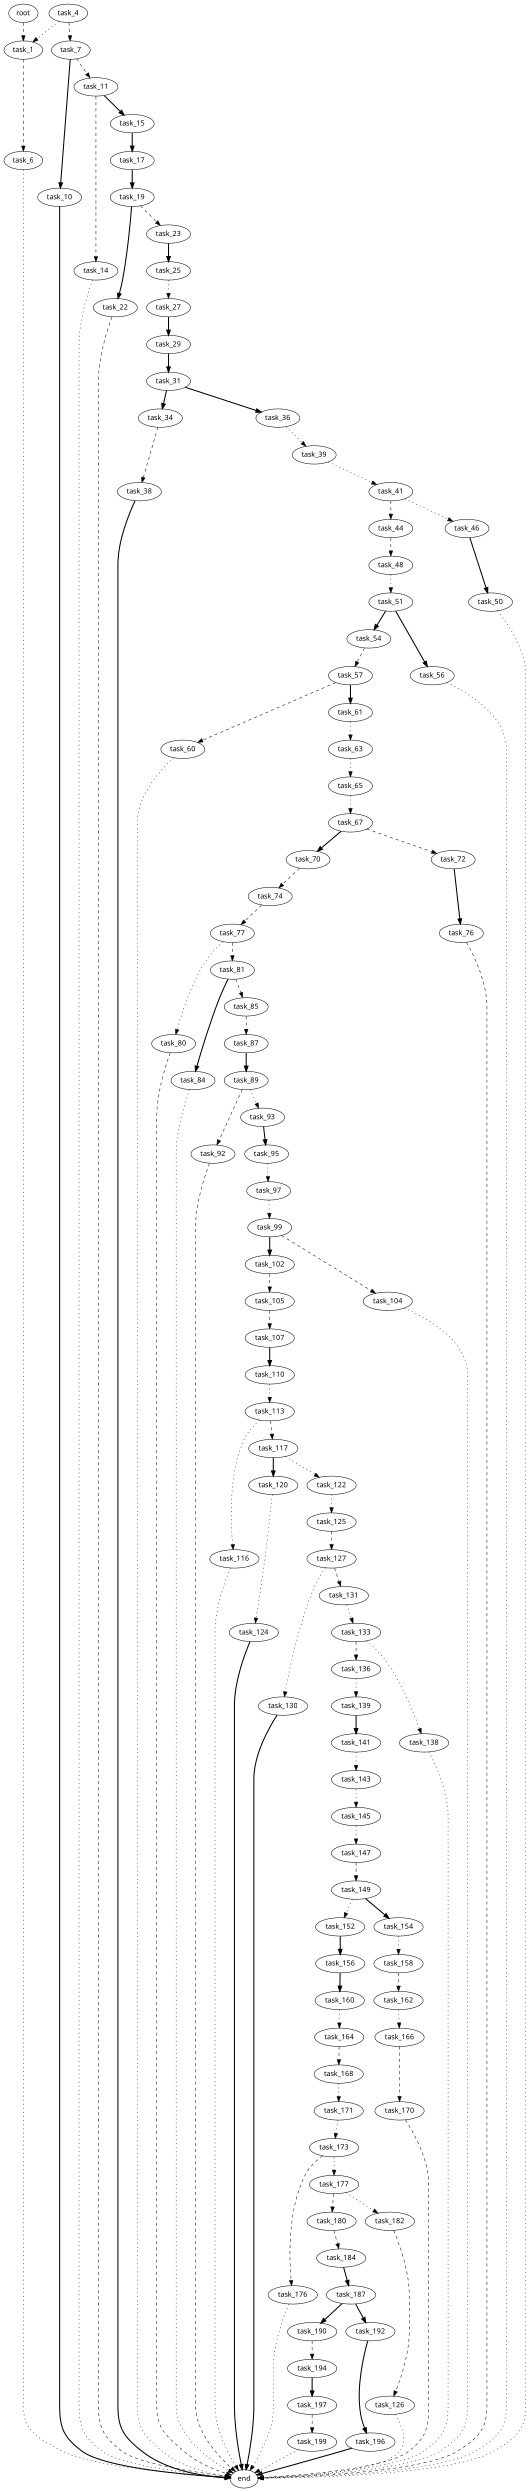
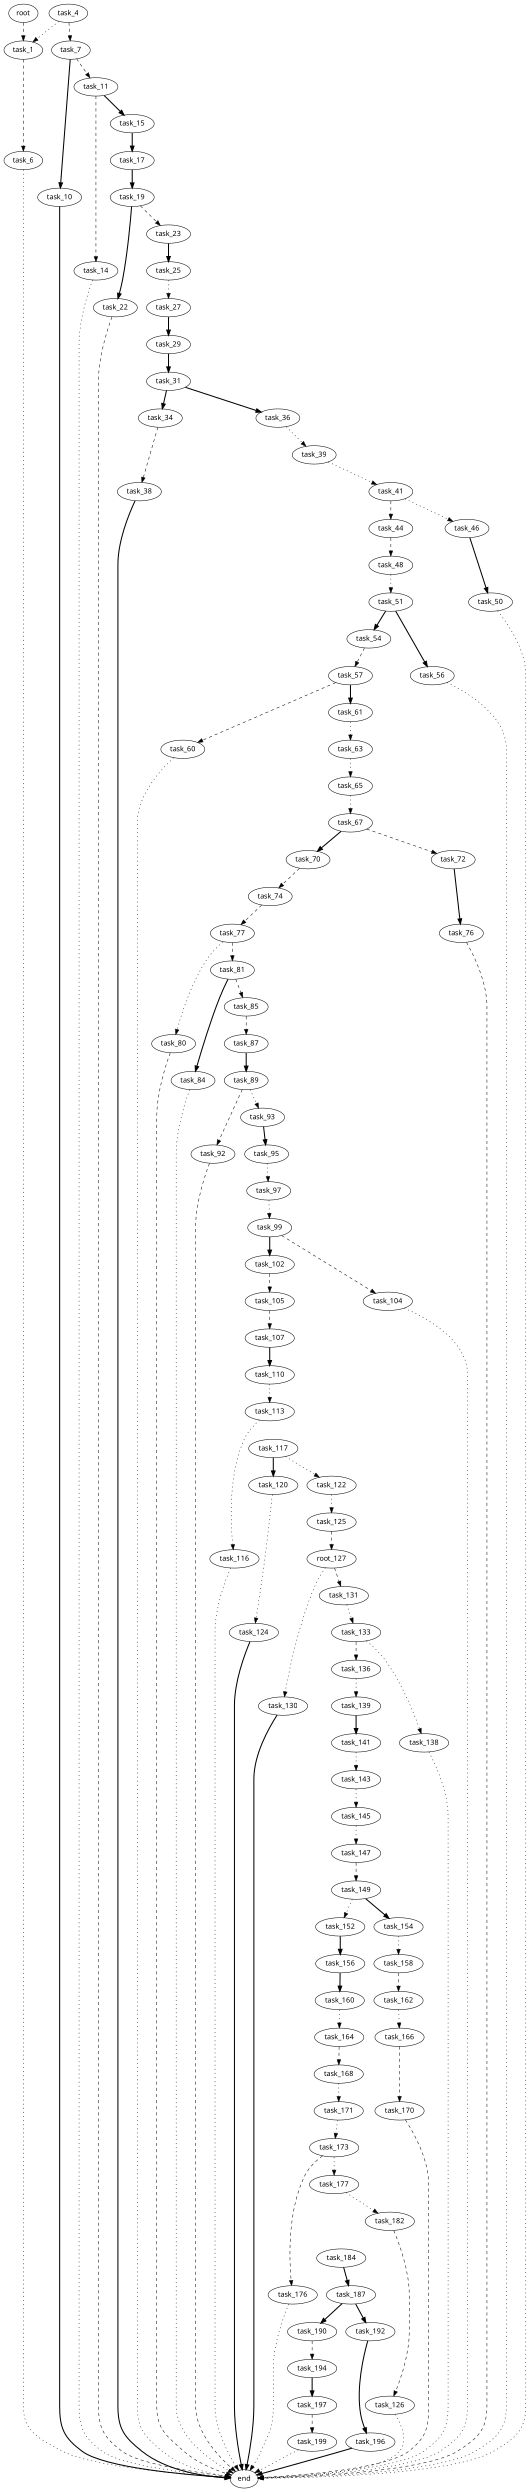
(271, 1428) -> none
(332, 1559) -> (332, 1559)
(332, 2221) -> none
